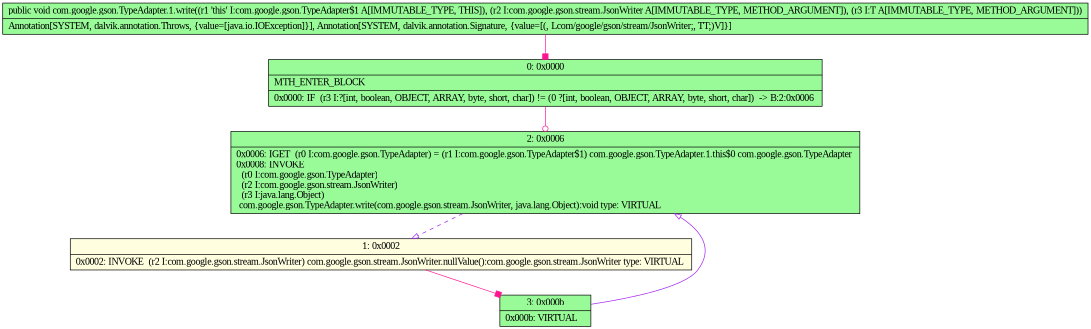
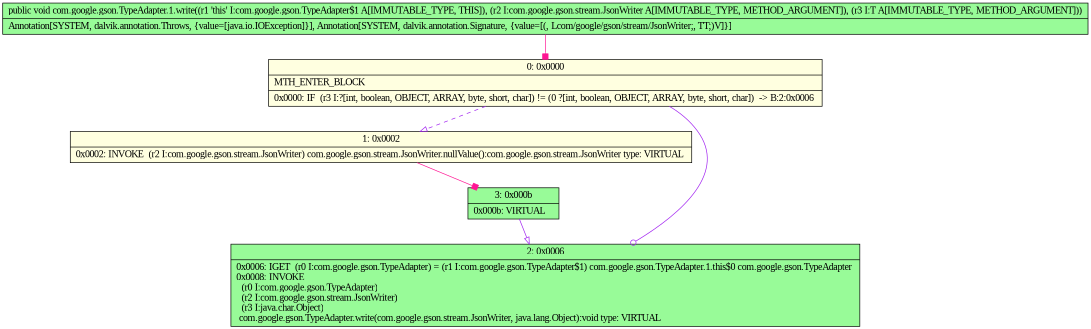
(545, 83) -> (545, 83)
(545, 116) -> (701, 181)
(280, 195) -> (280, 308)
(440, 225) -> (456, 118)
